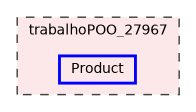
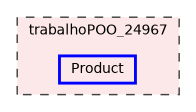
(98, 31) -> (98, 31)
